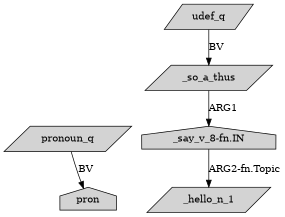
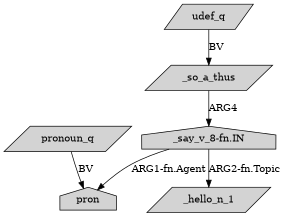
(223, 108) -> (223, 108)
none -> (134, 163)
